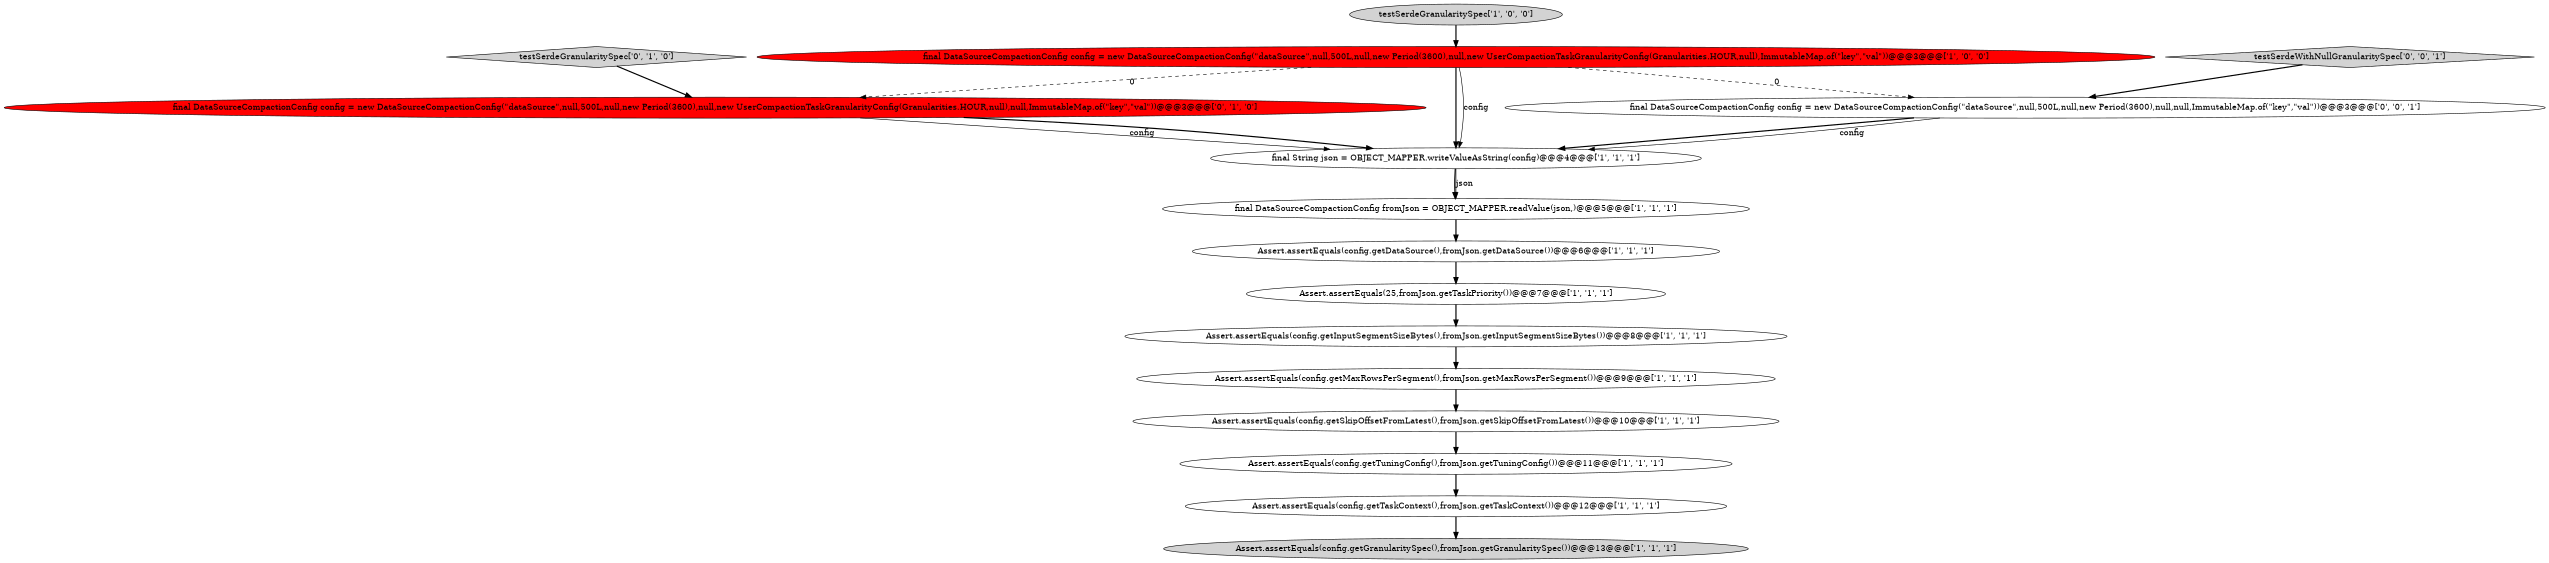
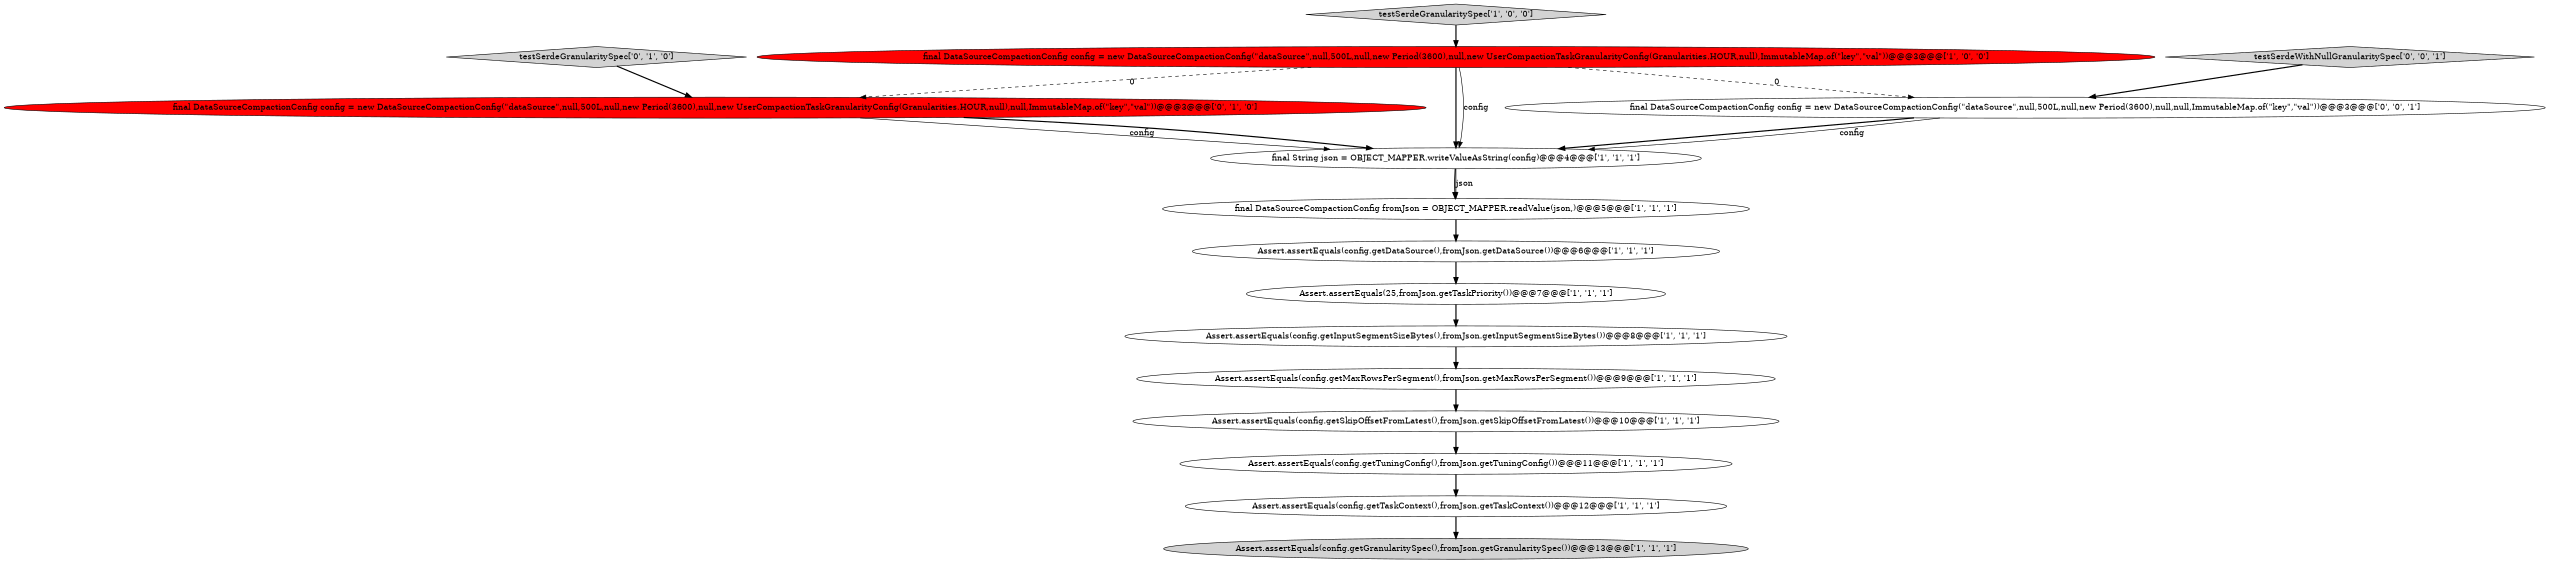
(1456, 15) -> (1456, 15)
